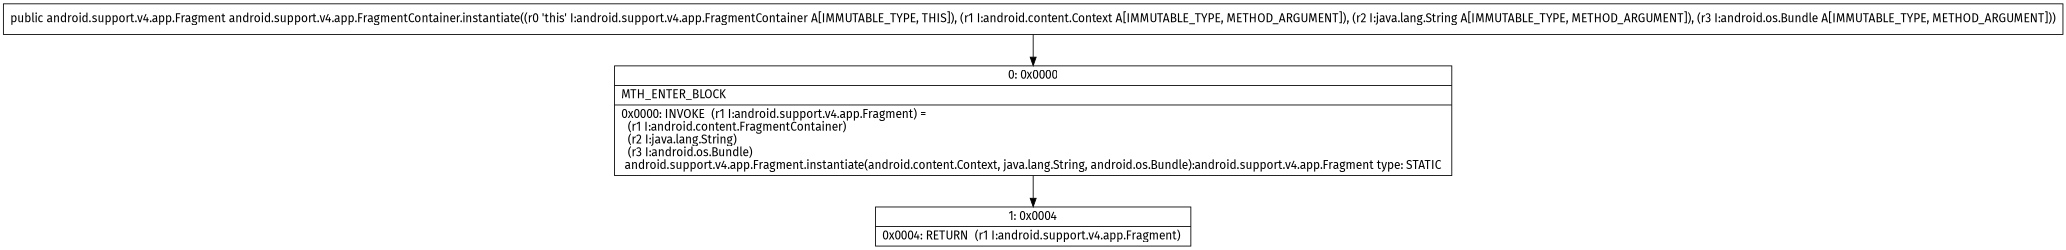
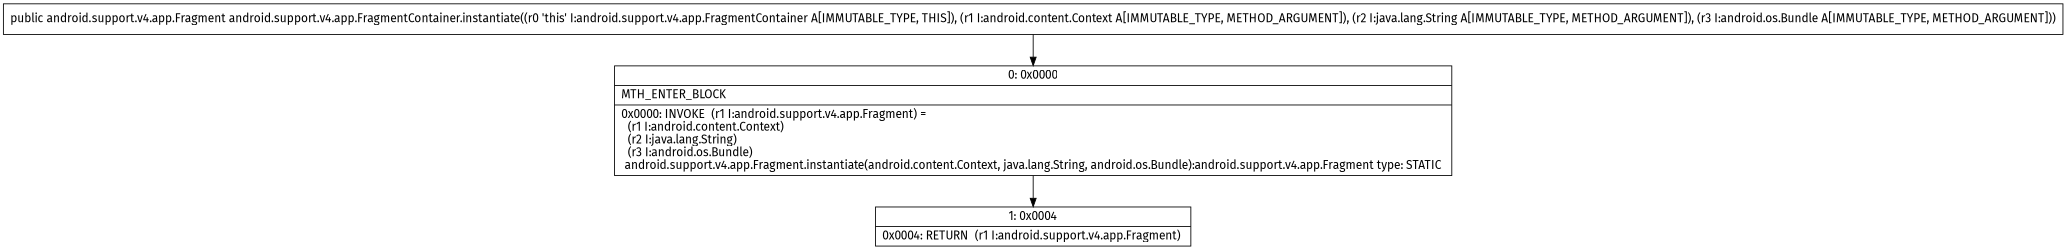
(734, 127) -> (703, 127)
